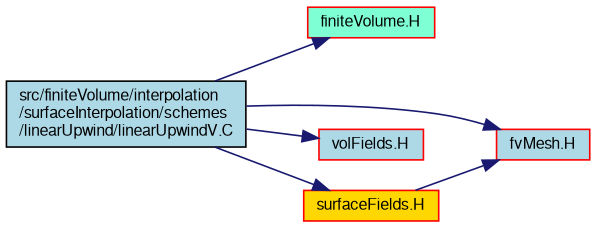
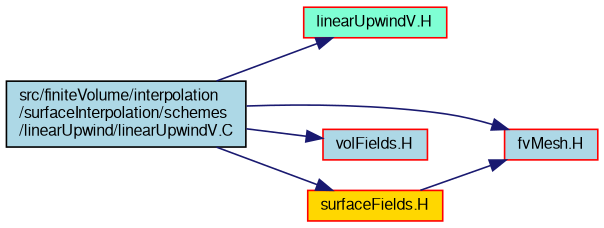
(371, 22) -> (375, 22)
